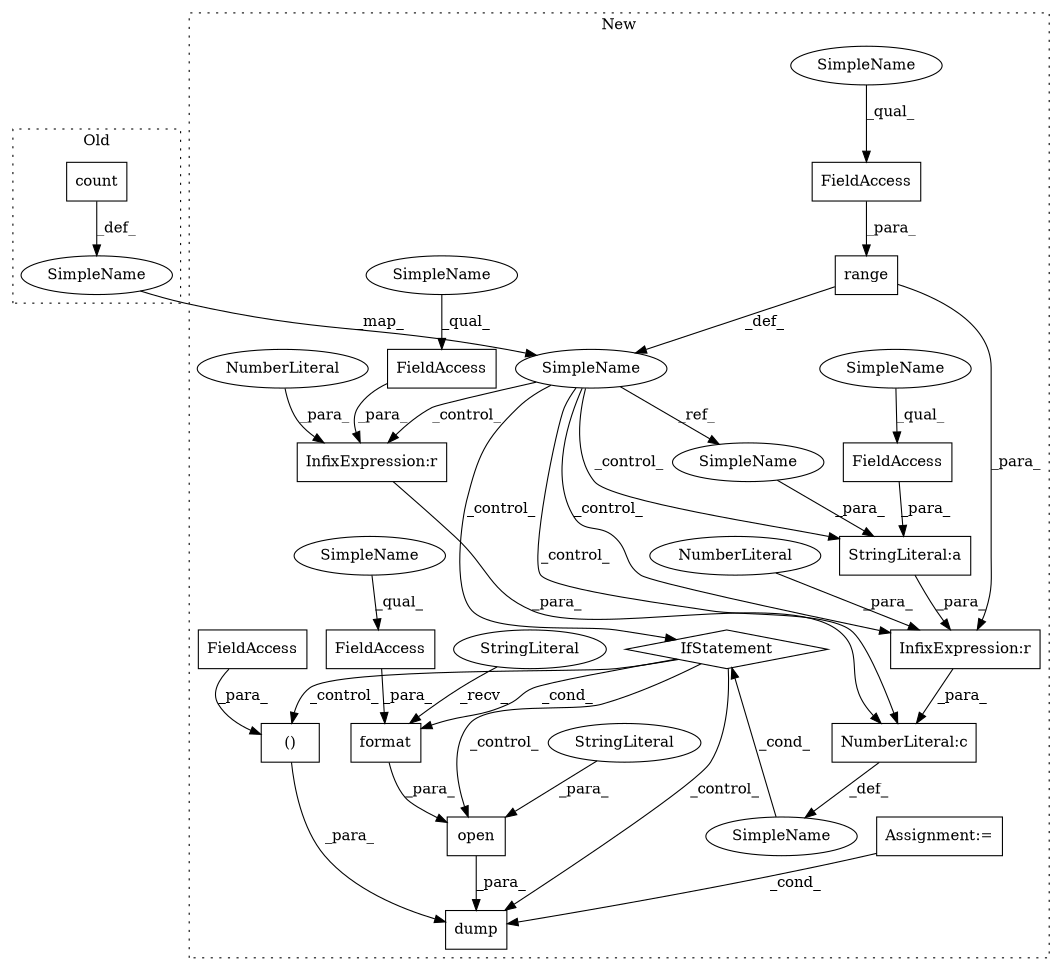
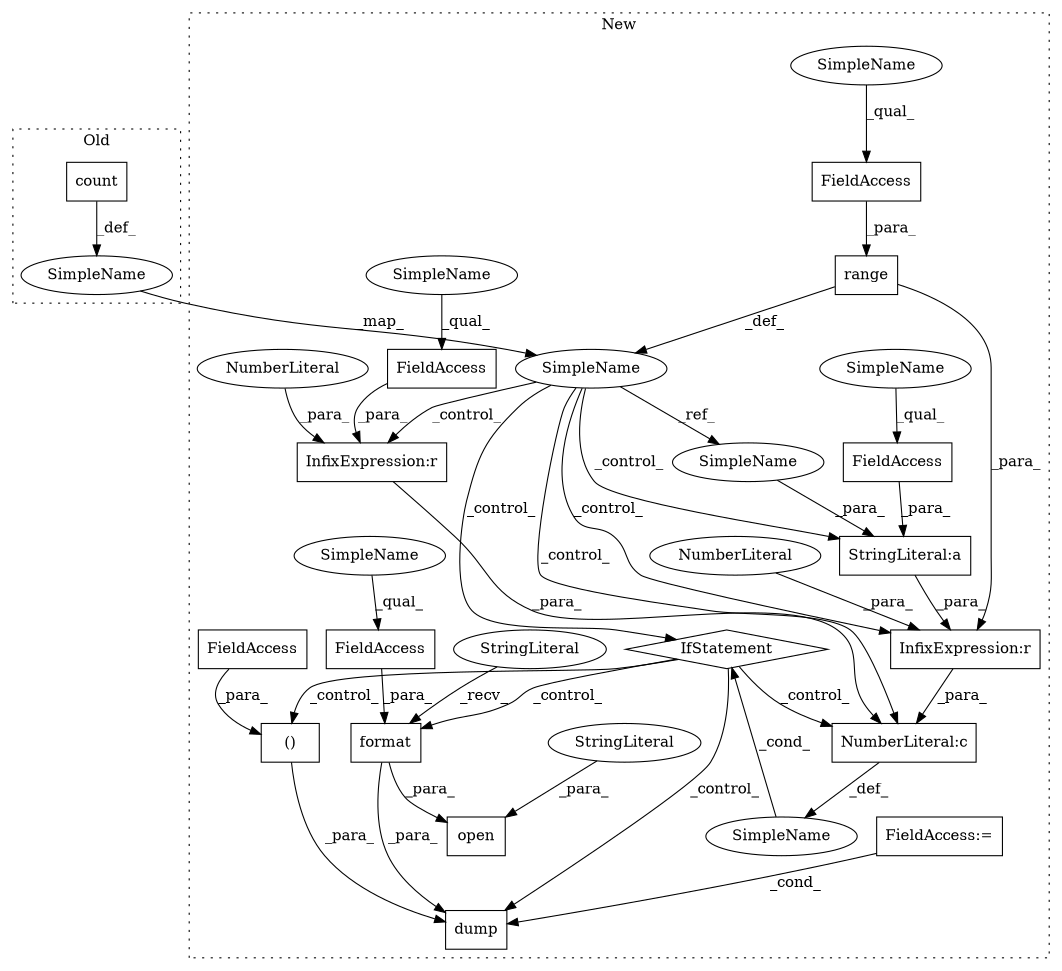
(568, 696) -> (568, 696)
(545, 708) -> (776, 701)
(940, 836) -> (940, 836)
(476, 878) -> (384, 844)
